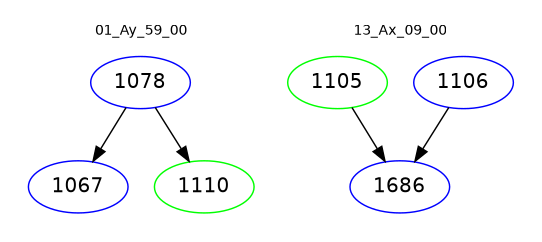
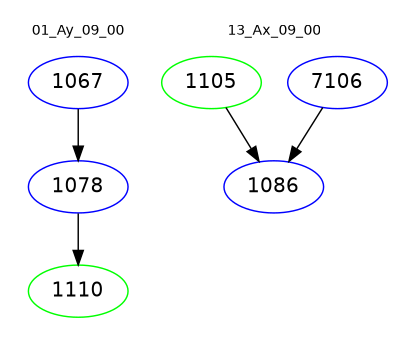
(141, 31) -> (78, 31)
(464, 83) -> (338, 83)
(113, 128) -> (78, 128)
(400, 187) -> (274, 187)
